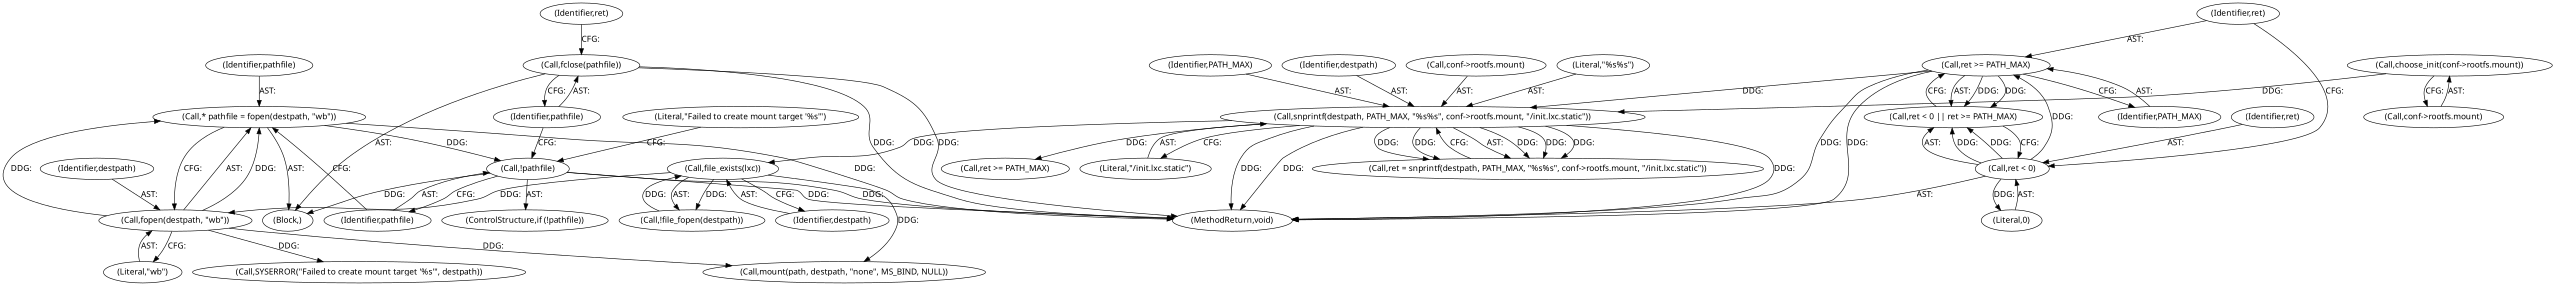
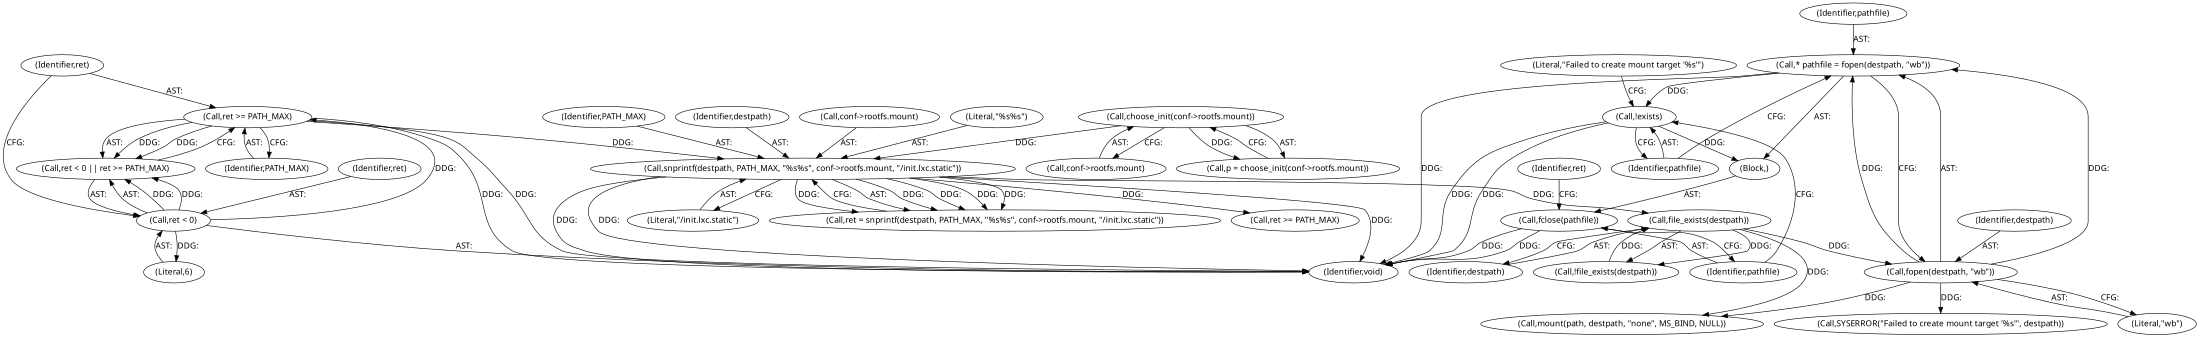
(411, 120) -> (1668, 194)
(2031, 143) -> (100, 195)
(528, 169) -> (1639, 117)
(723, 169) -> (1699, 221)
none -> (1288, 169)
(525, 221) -> none
(692, 221) -> (1606, 272)
(1232, 221) -> (1353, 272)
(2012, 221) -> (174, 272)
